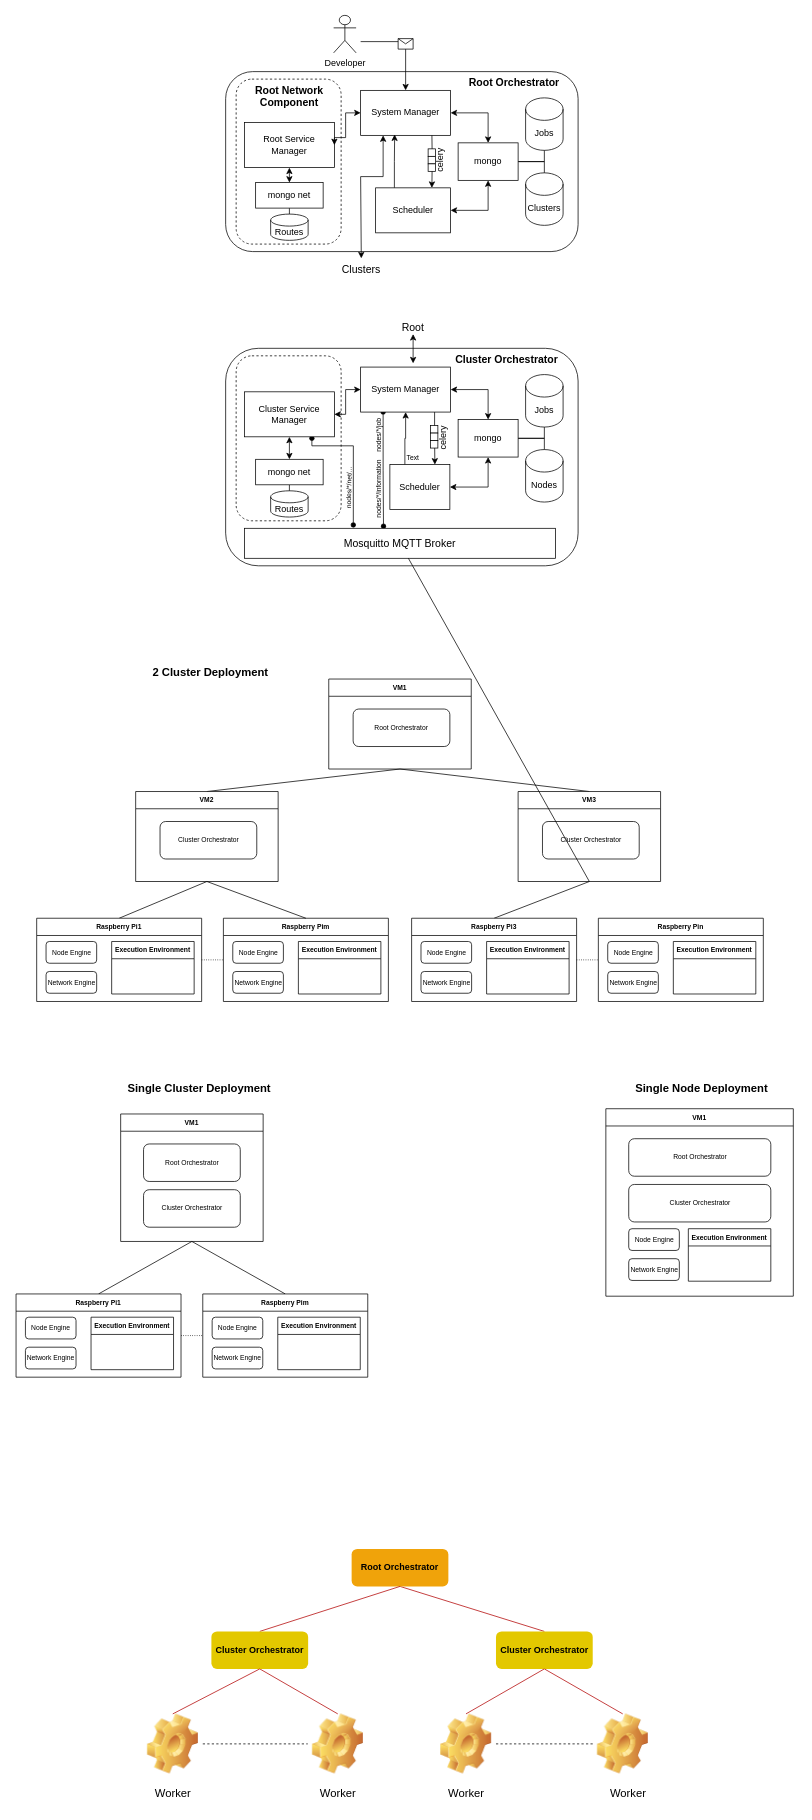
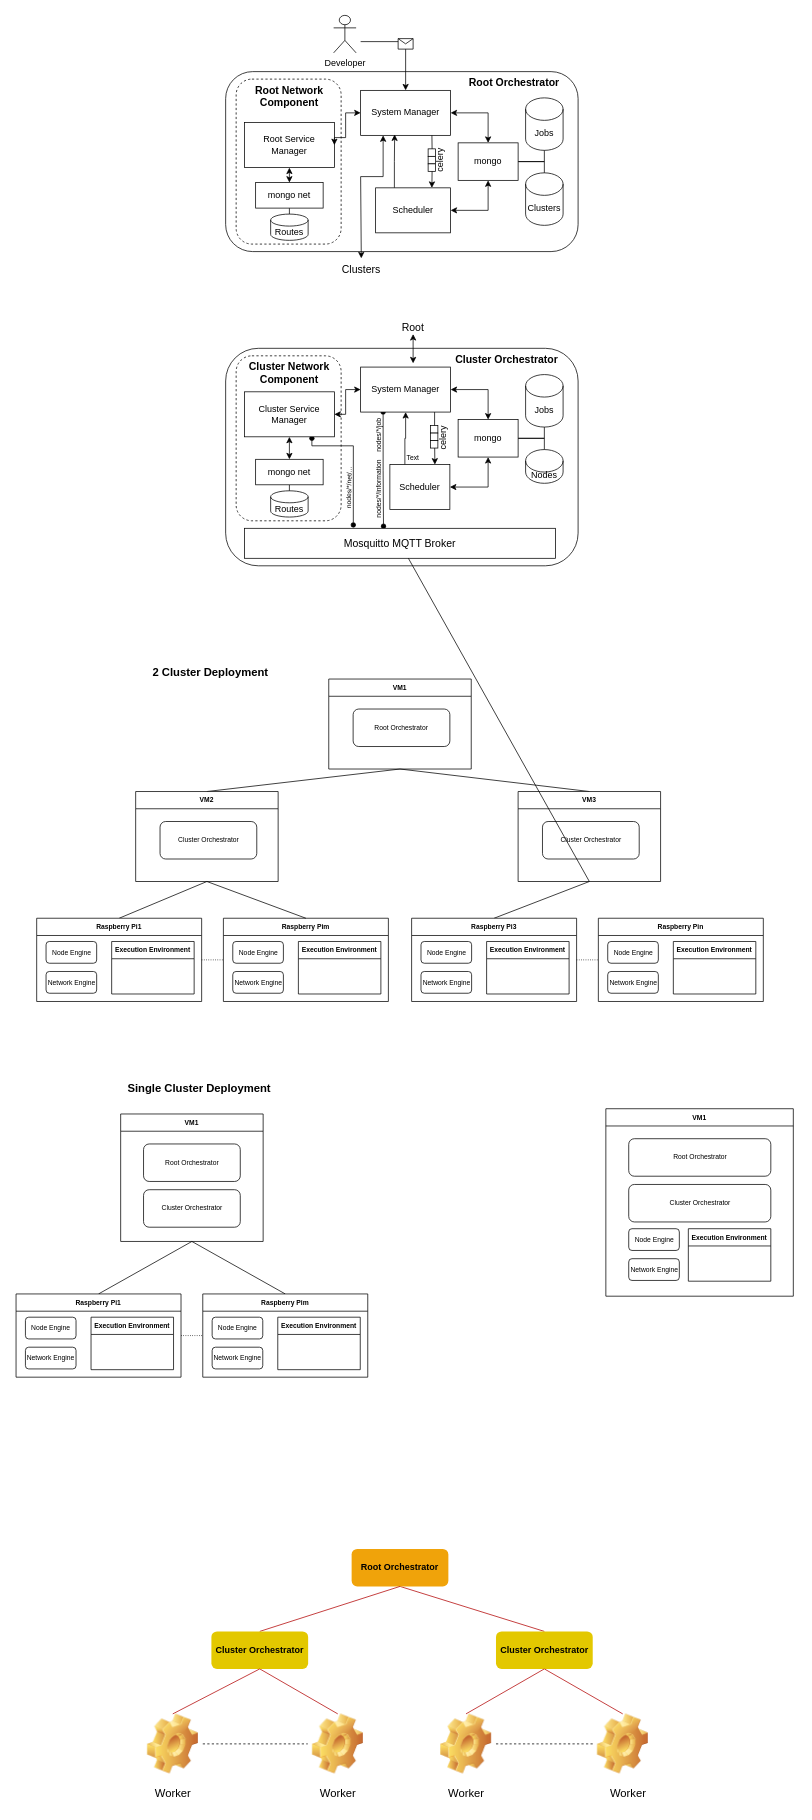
none -> (289, 373)
(544, 476) -> (544, 467)
(702, 1088) -> none
